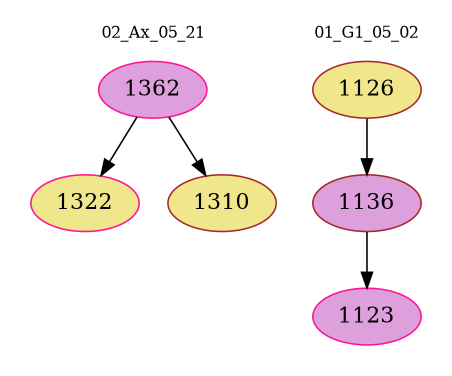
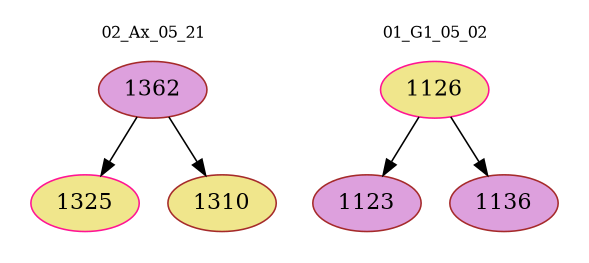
(153, 90) -> (153, 90)
(367, 90) -> (435, 90)
(85, 203) -> (85, 203)
(367, 252) -> (405, 139)
(367, 317) -> (367, 203)
